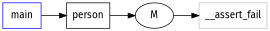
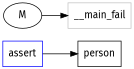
(22, 16) -> (23, 54)
(119, 16) -> none
(233, 16) -> (100, 16)
